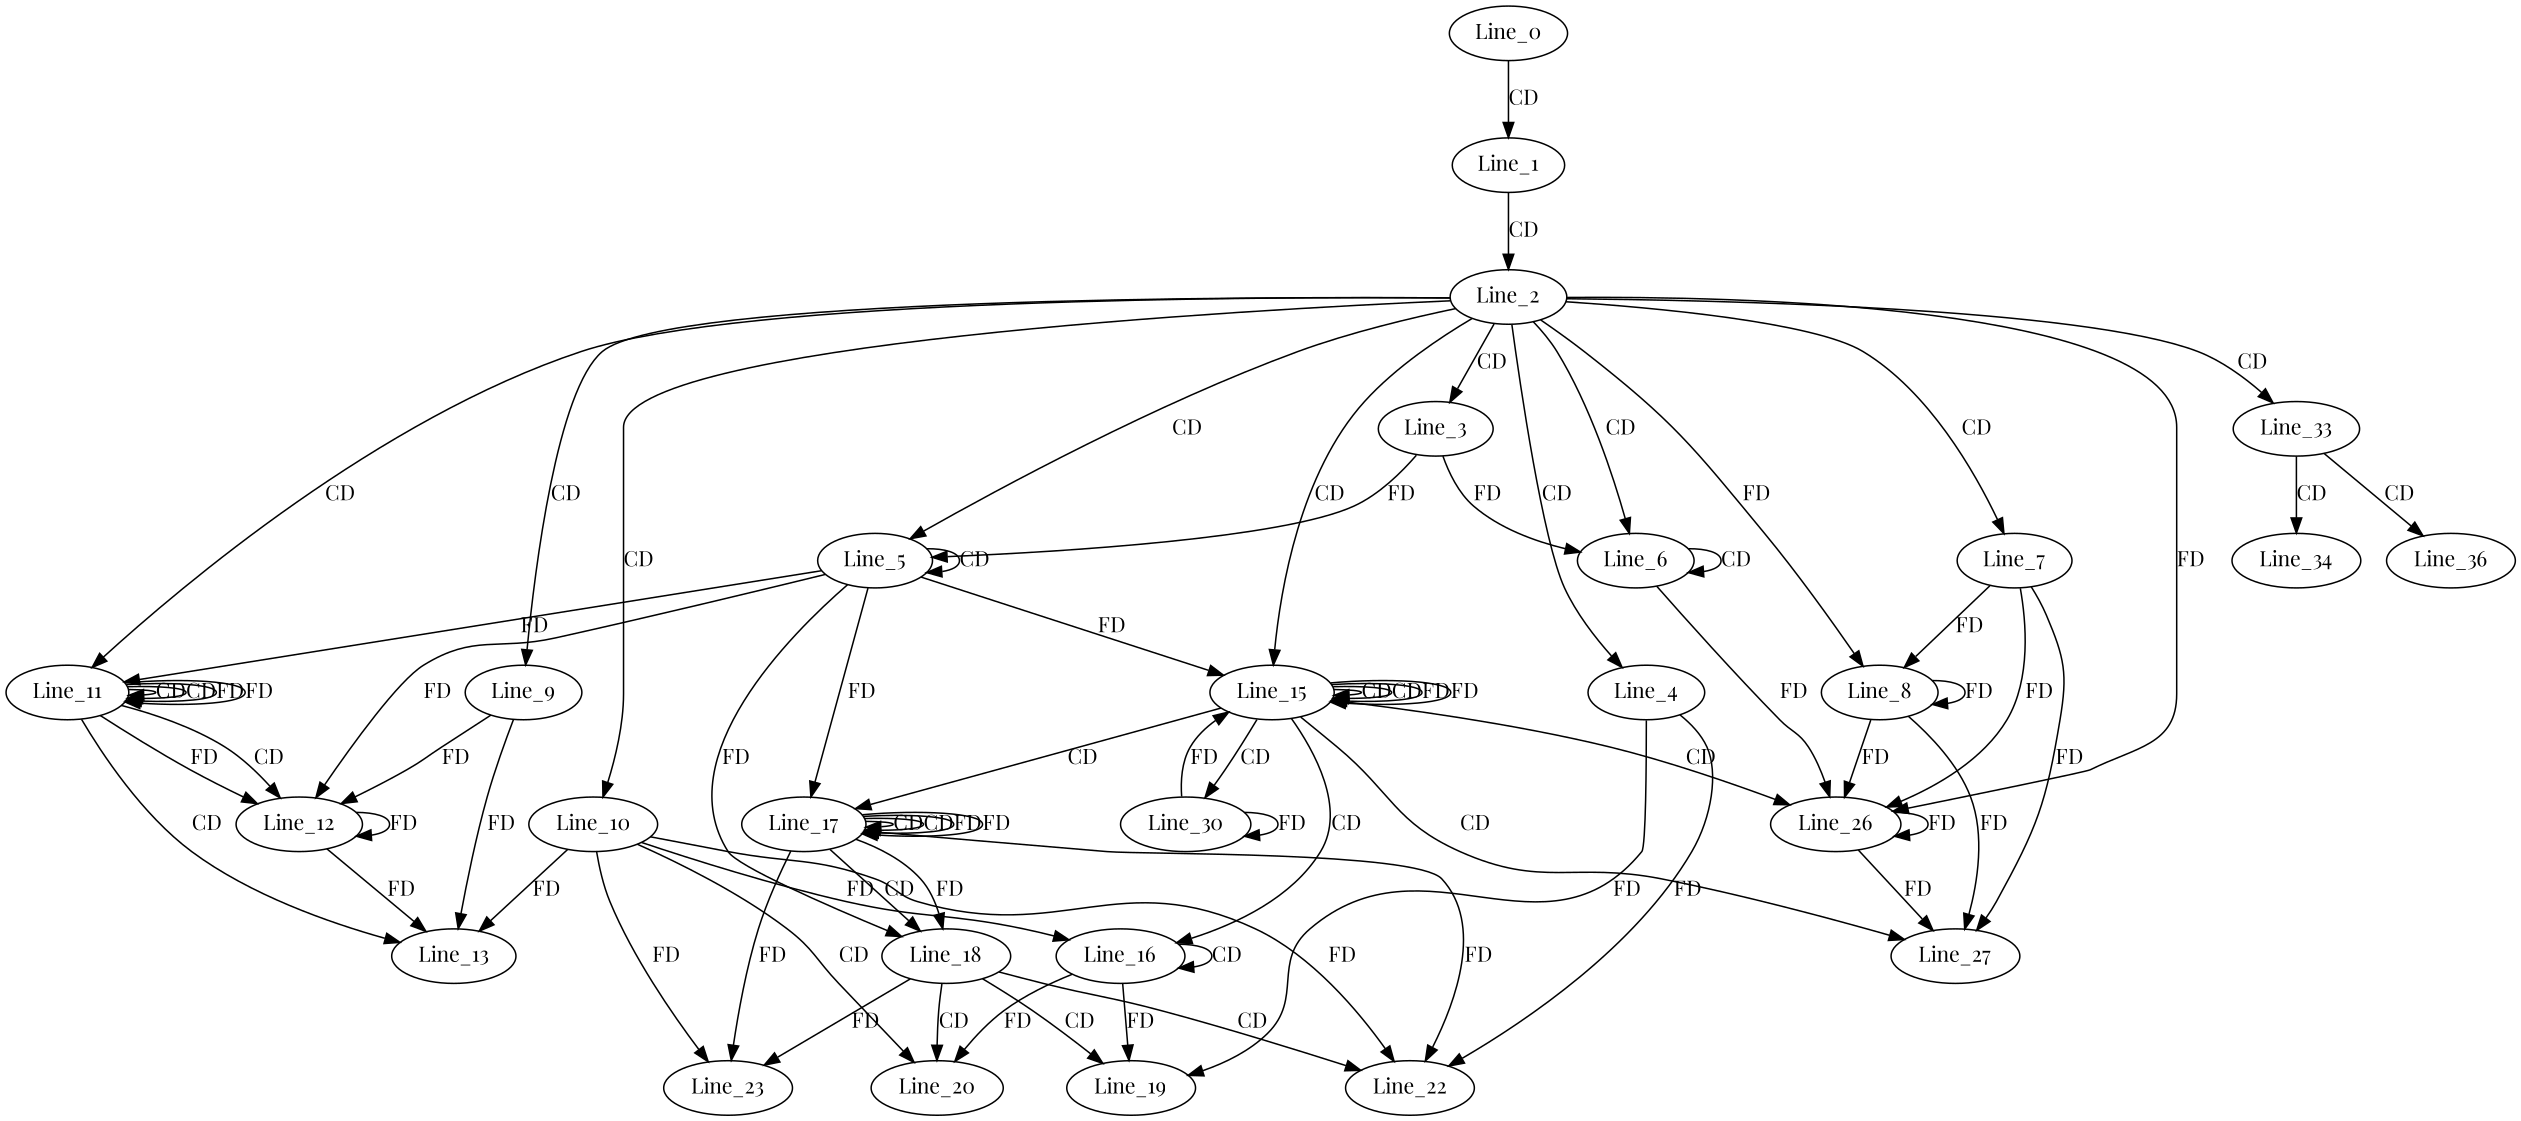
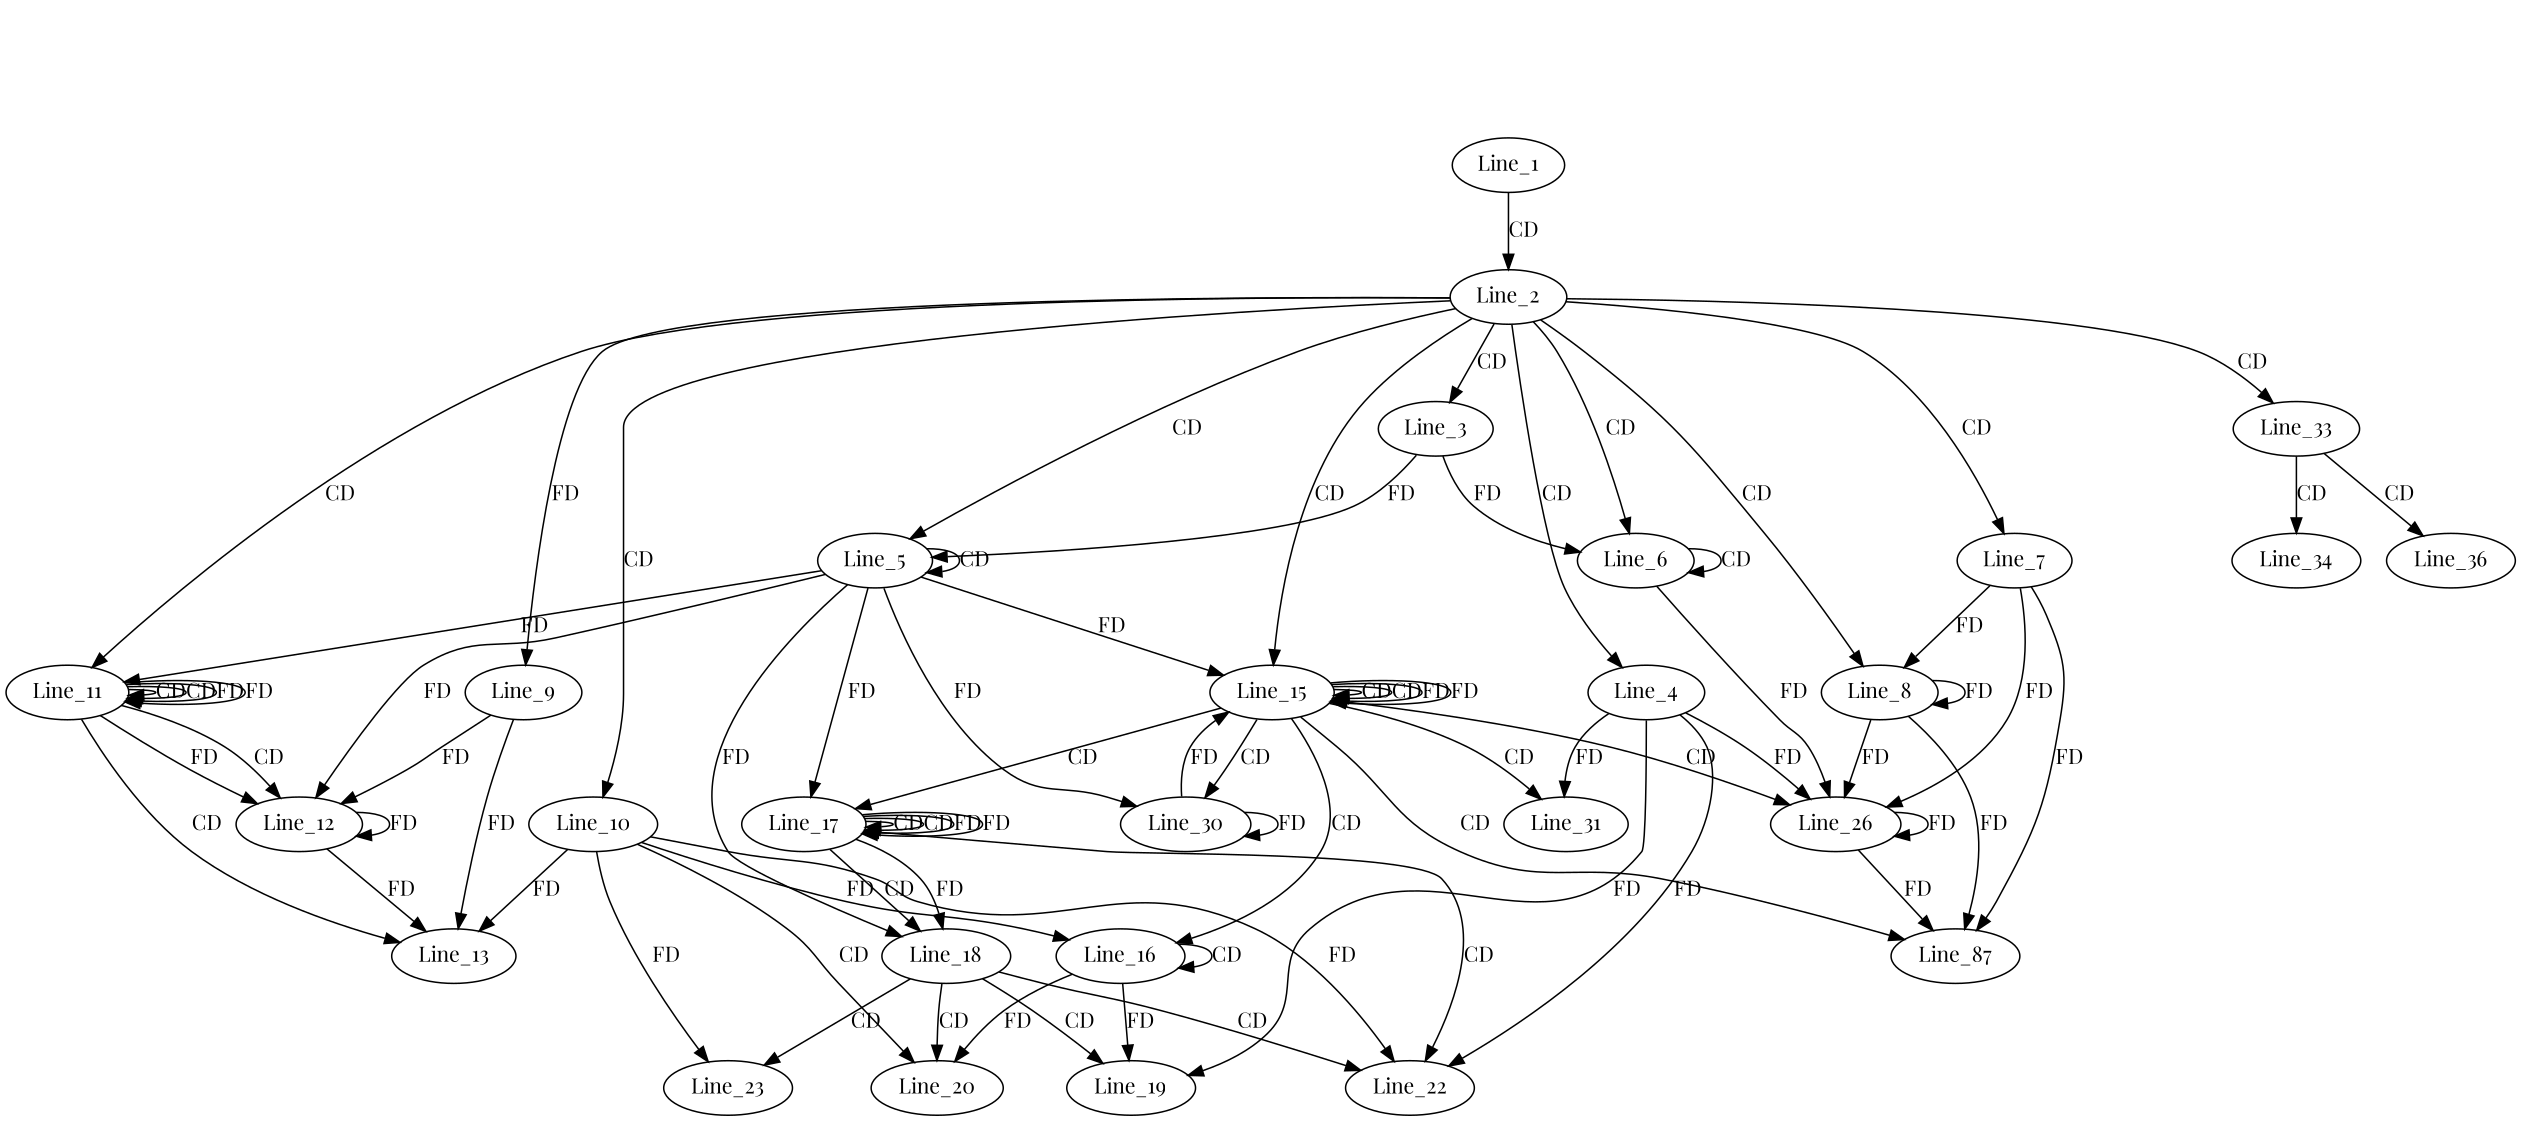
(1508, 33) -> none
(2161, 394) -> (1745, 747)
(566, 495) -> (566, 495)
(1757, 495) -> (1757, 495)
none -> (969, 737)
none -> (1566, 824)
(754, 946) -> none
(1479, 956) -> (1479, 956)
(1955, 956) -> (1955, 956)
(866, 1022) -> (866, 1022)
